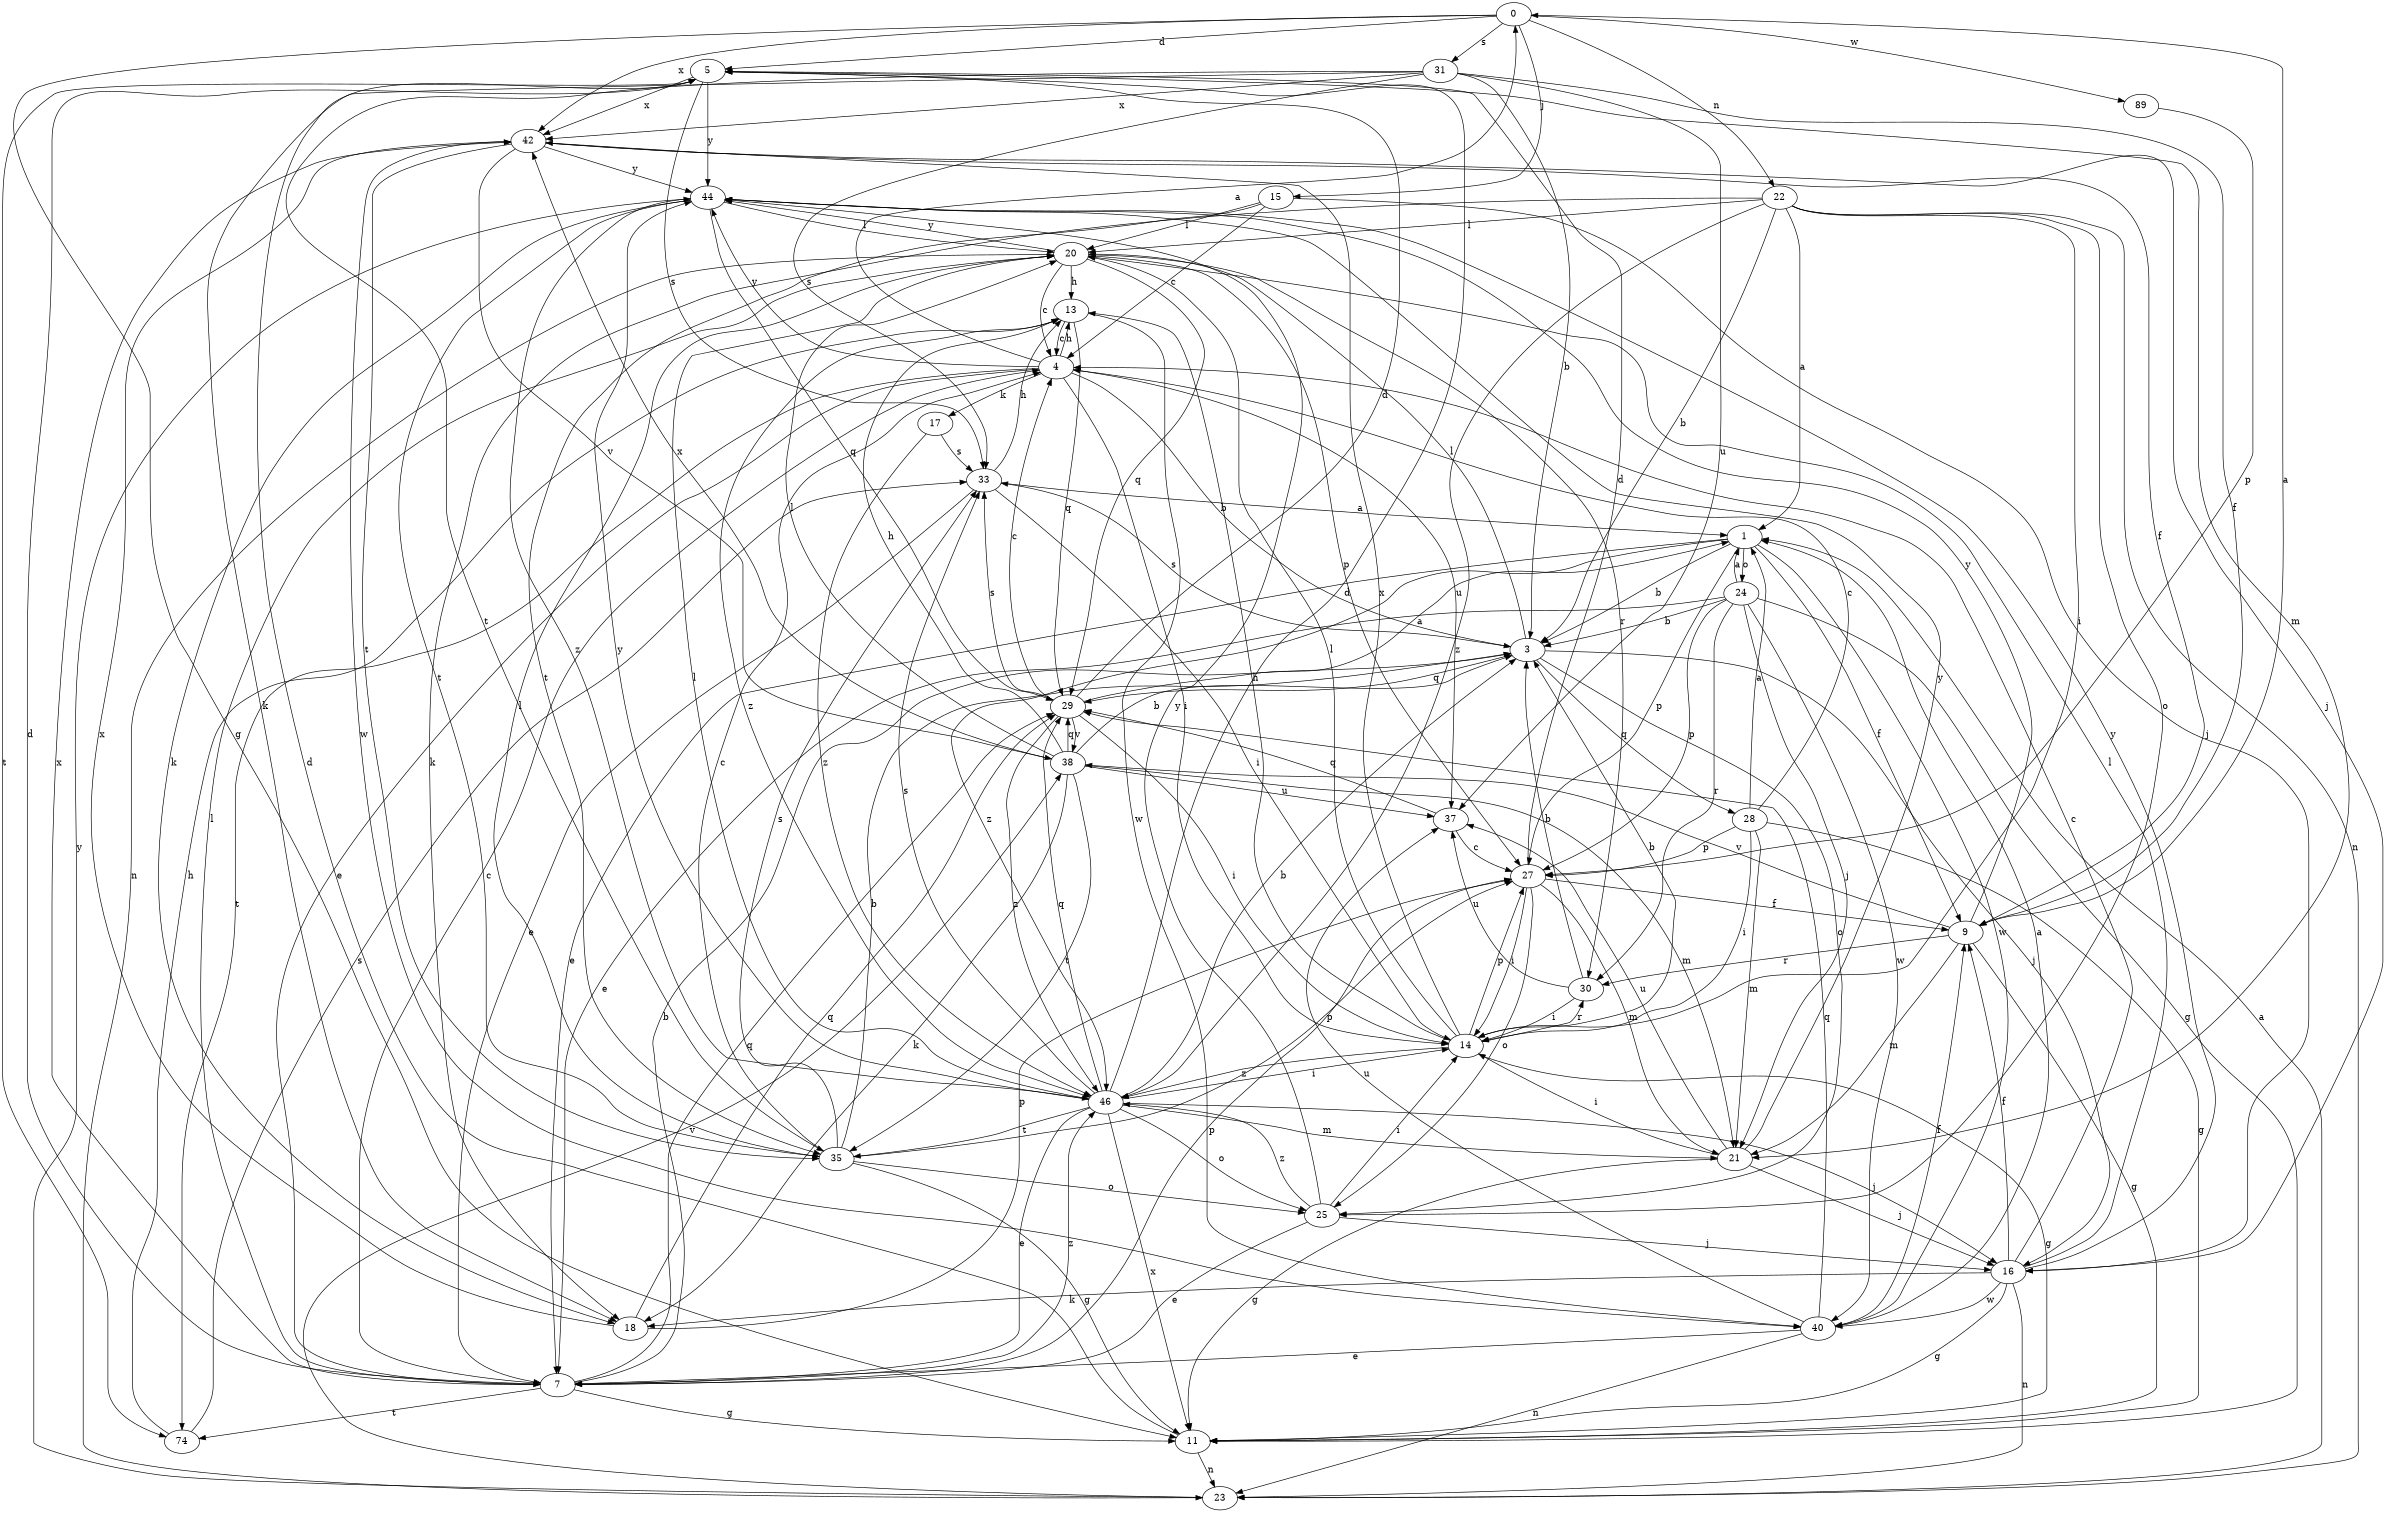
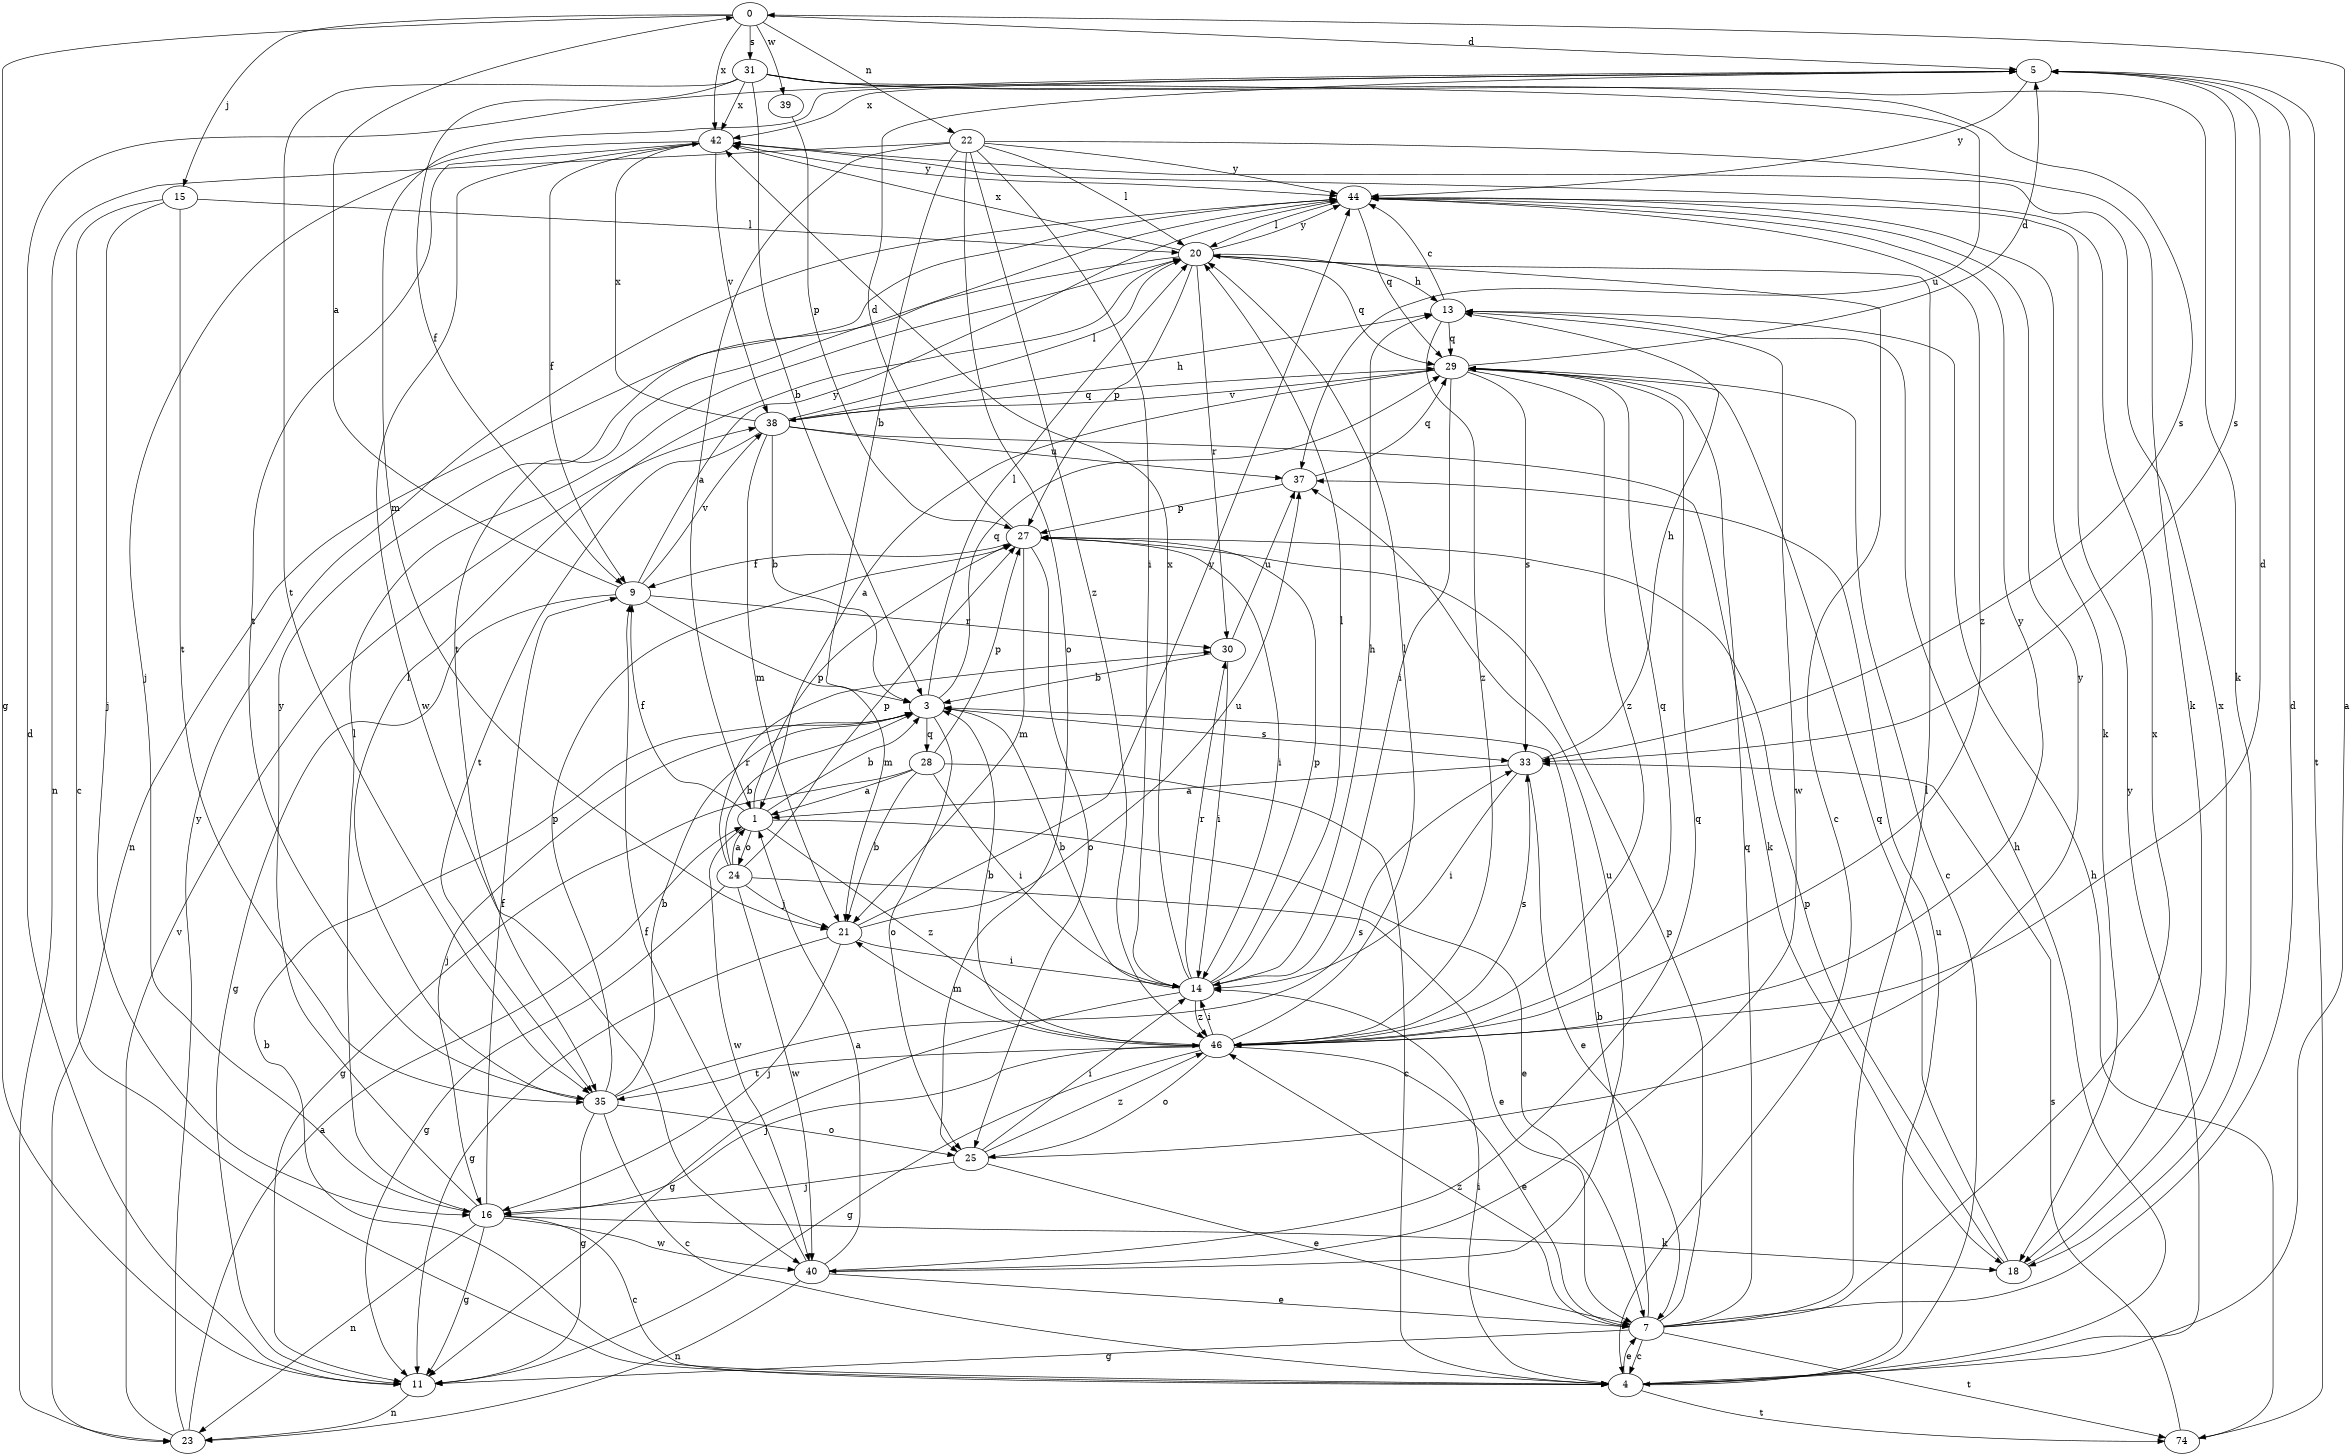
(2141, 106) -> (786, 106)
none -> (1159, 162)
none -> (959, 200)
(1059, 335) -> (1417, 247)
(935, 424) -> none
(1476, 848) -> (1181, 509)
(1754, 989) -> (877, 848)
(1153, 1272) -> (850, 1215)
